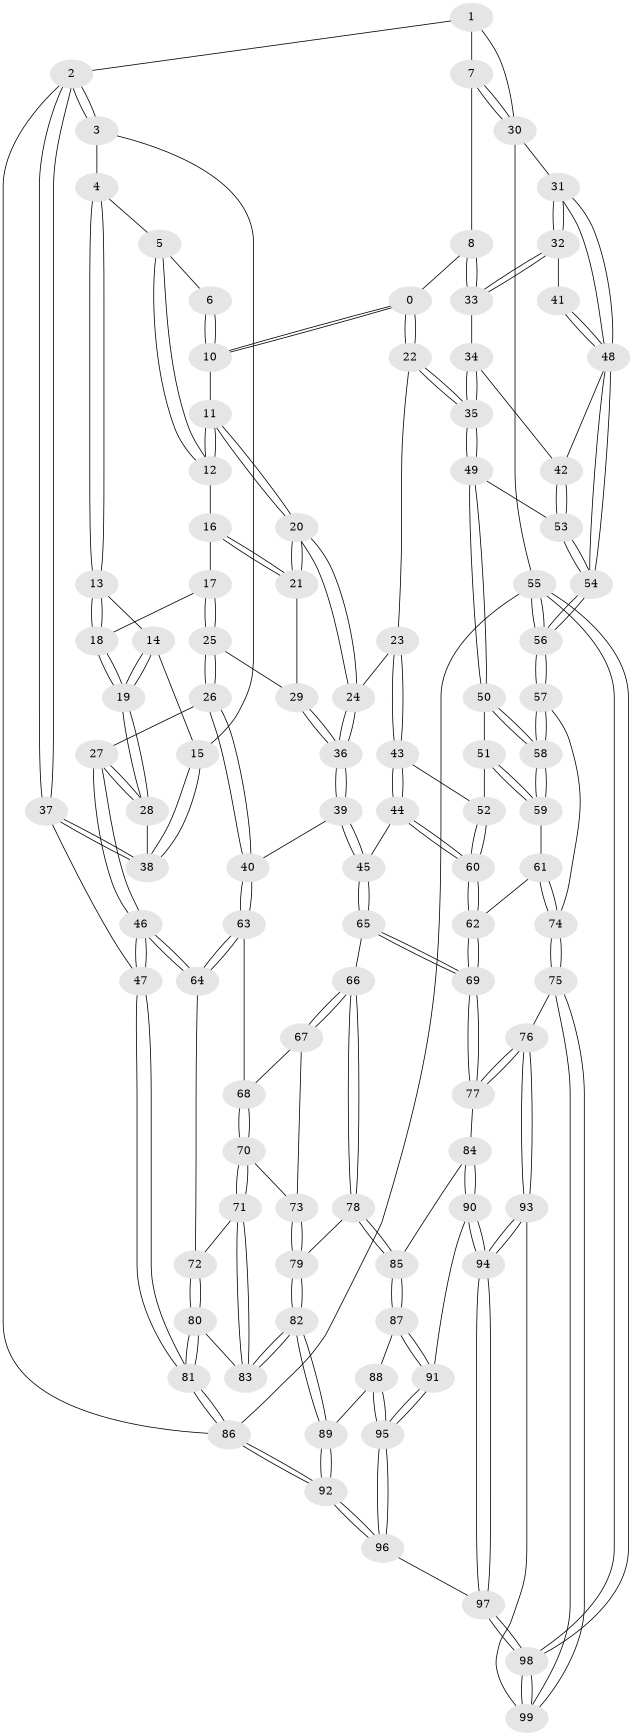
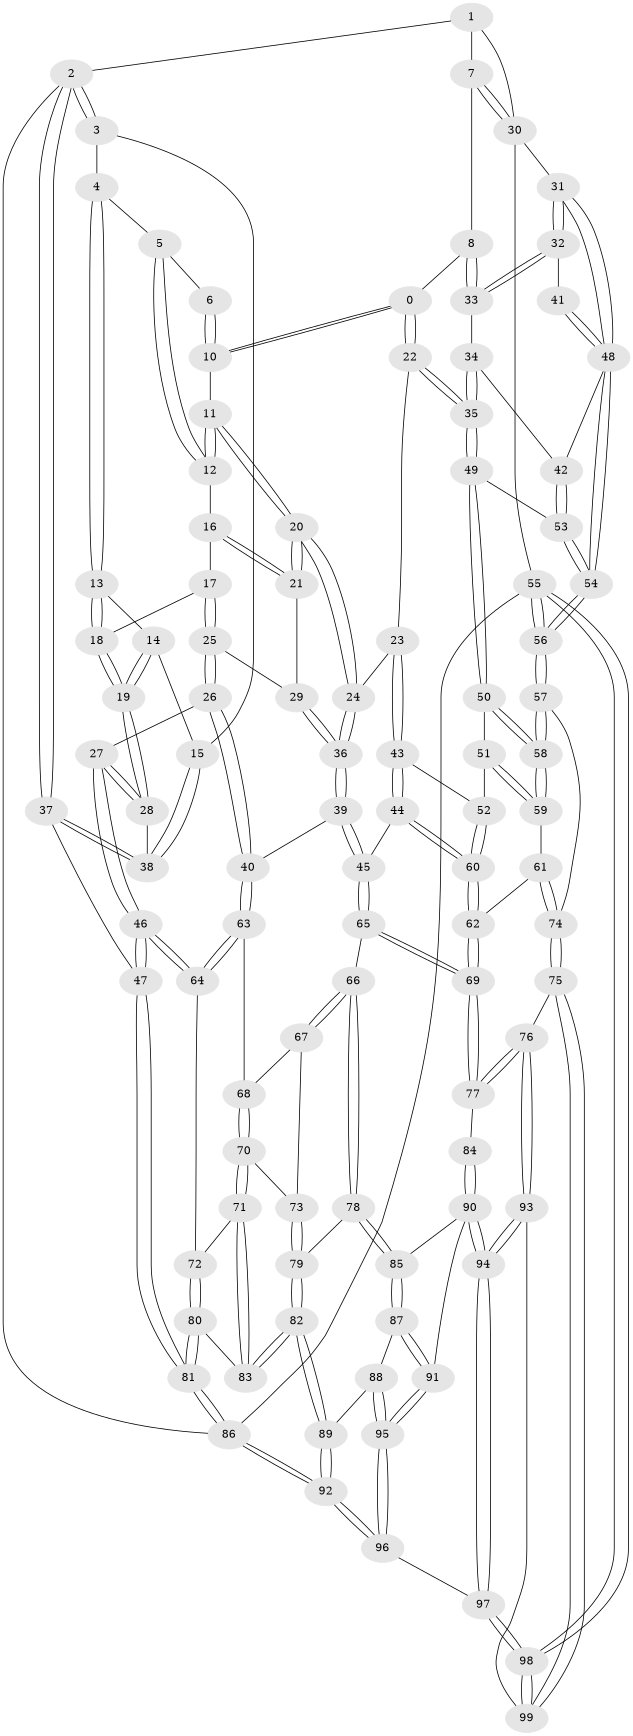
(433, 1208) -> (433, 1236)
